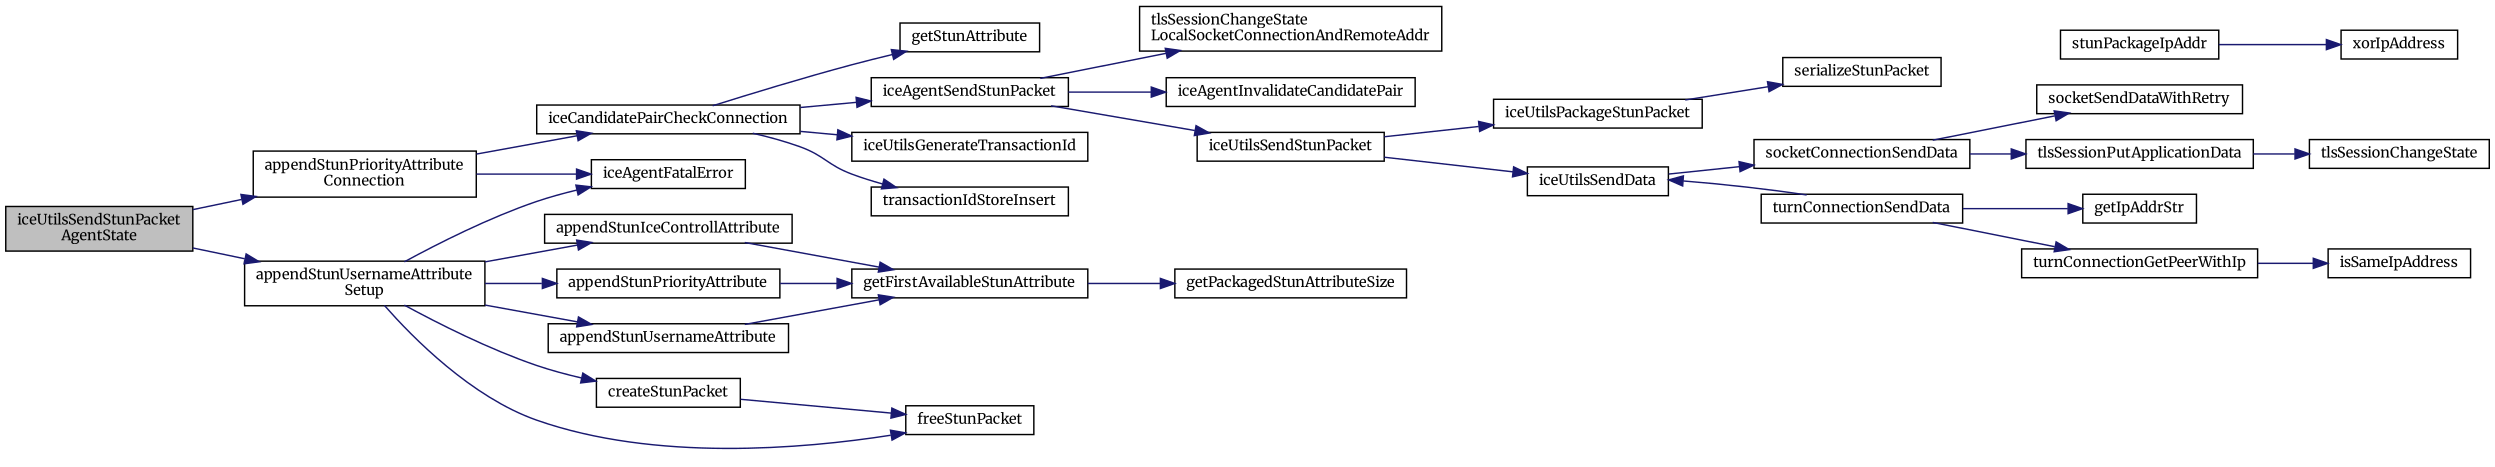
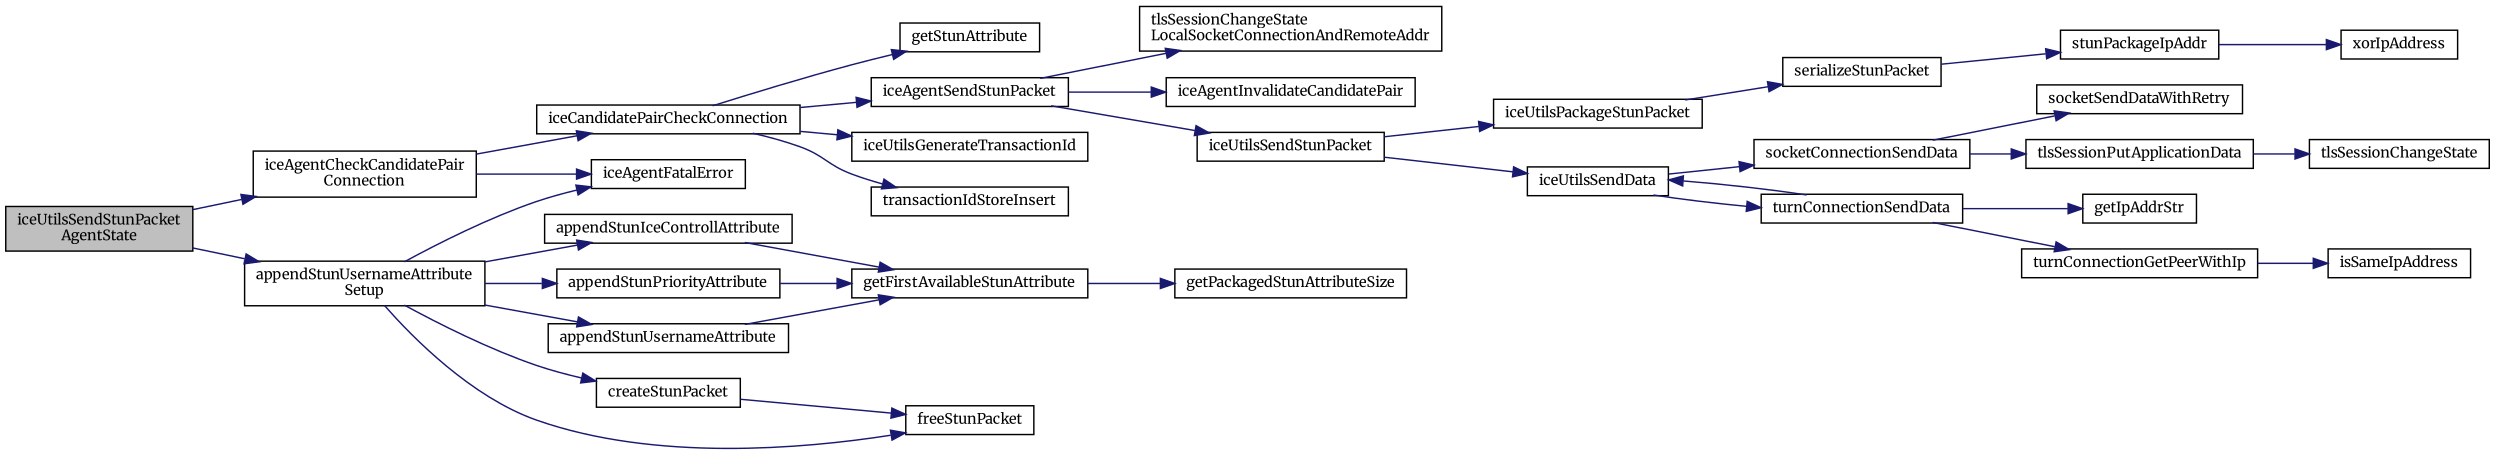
none -> (1994, 59)
(365, 174) -> (365, 174)
none -> (1700, 201)
